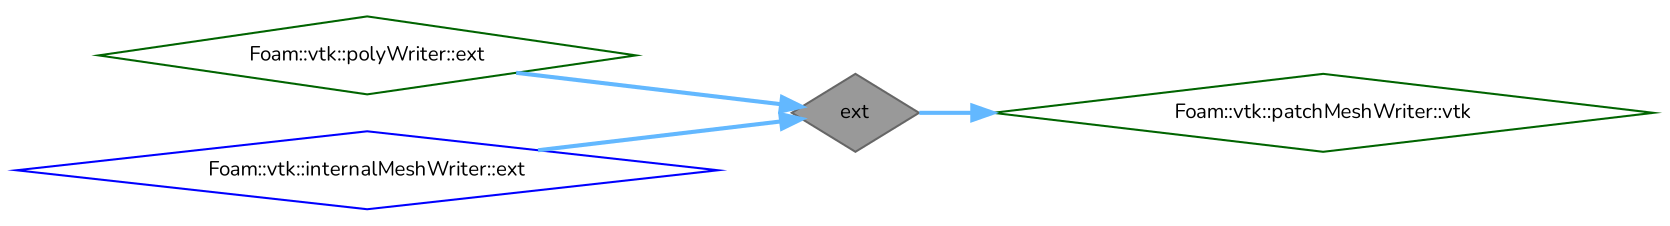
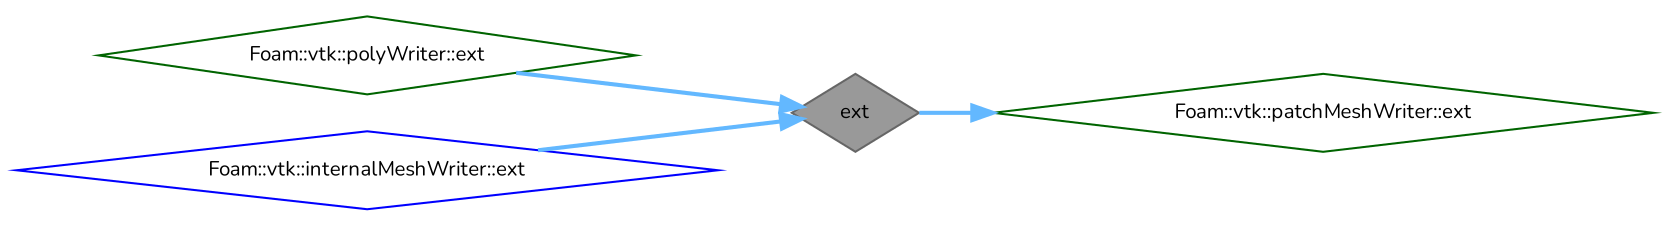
(1323, 113) -> (1323, 113)
